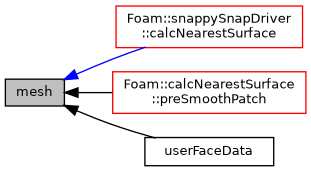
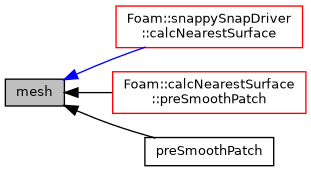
(209, 152) -> (209, 152)
